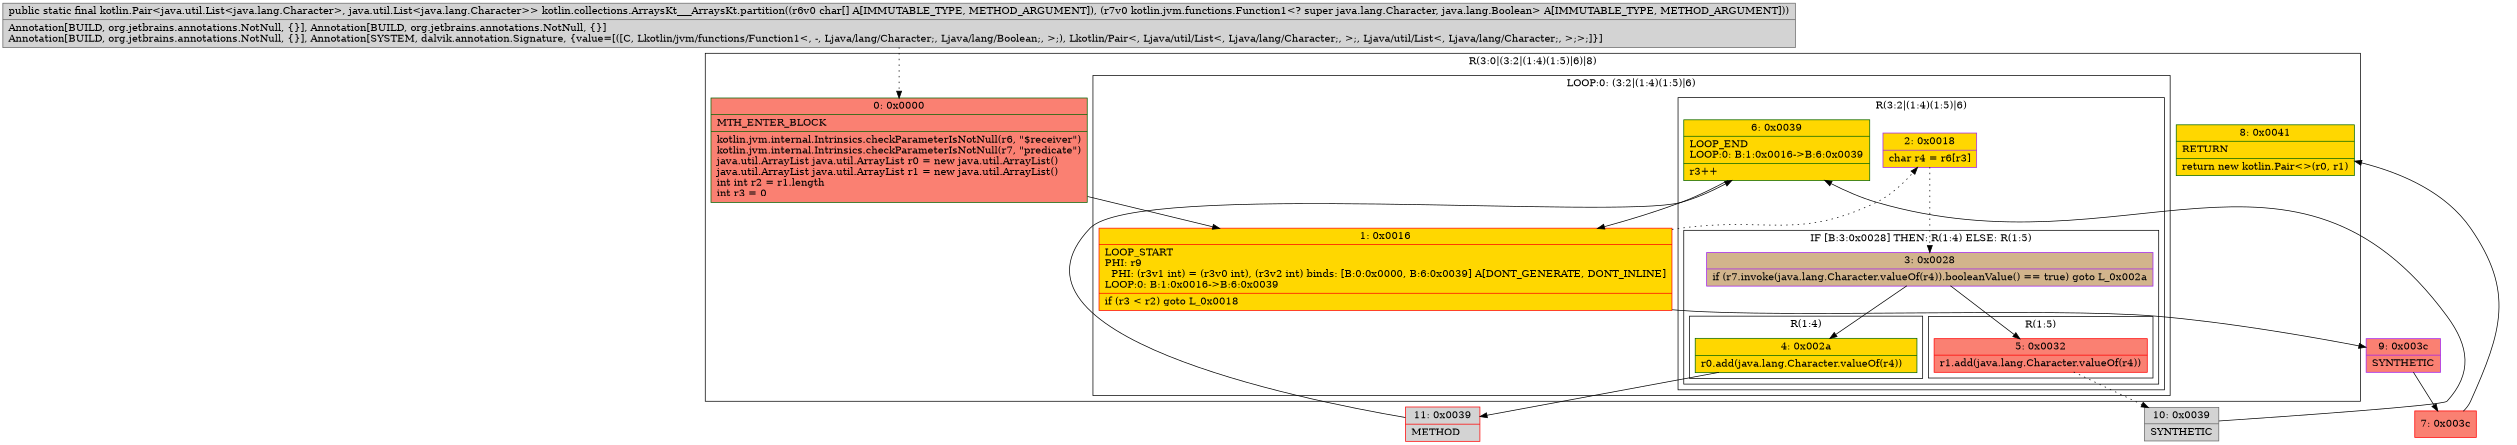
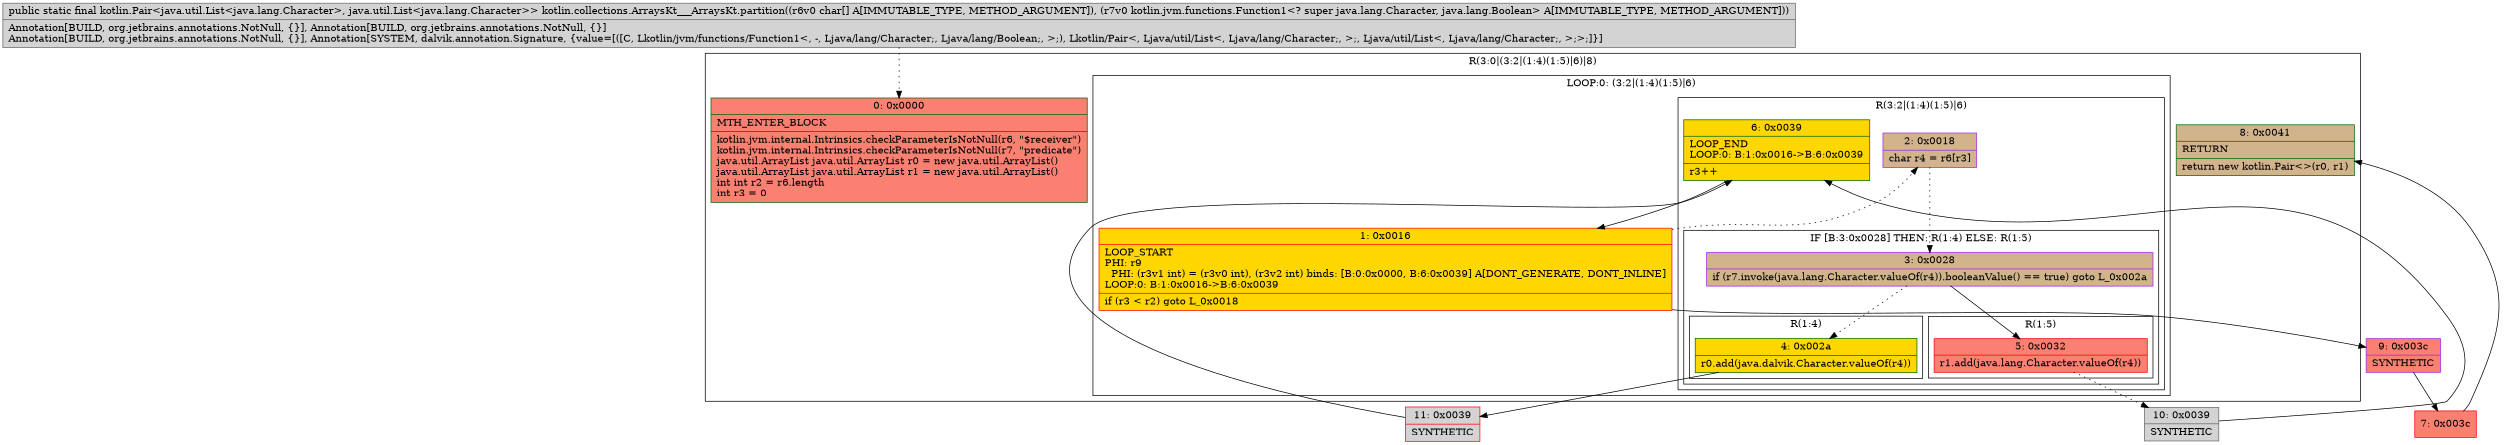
(1930, 150) -> (1930, 150)
(2265, 150) -> (2265, 150)
(771, 183) -> (771, 183)
(1163, 215) -> none
(1873, 309) -> (1873, 309)
(1802, 364) -> (1806, 364)
(1436, 432) -> (1443, 432)
